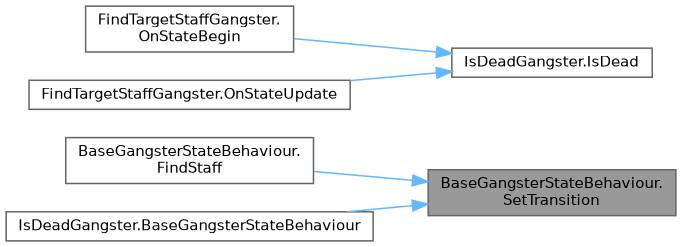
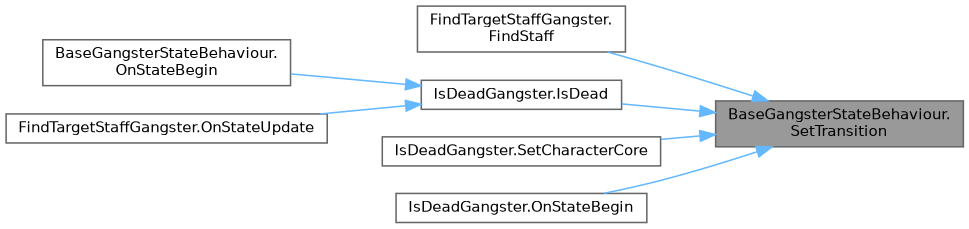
(190, 29) -> (167, 63)
none -> (661, 108)
none -> (521, 151)
(190, 161) -> (521, 29)
(190, 226) -> (521, 208)
